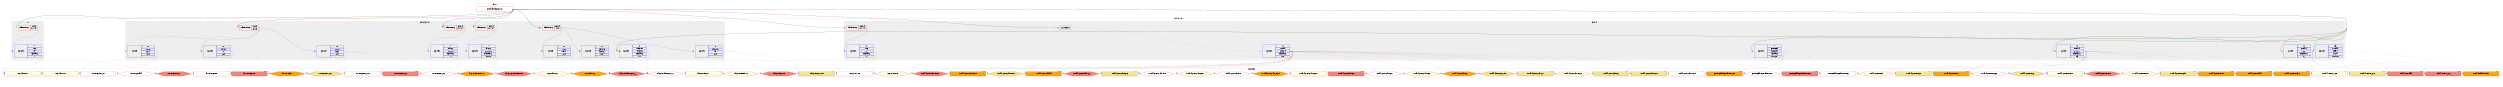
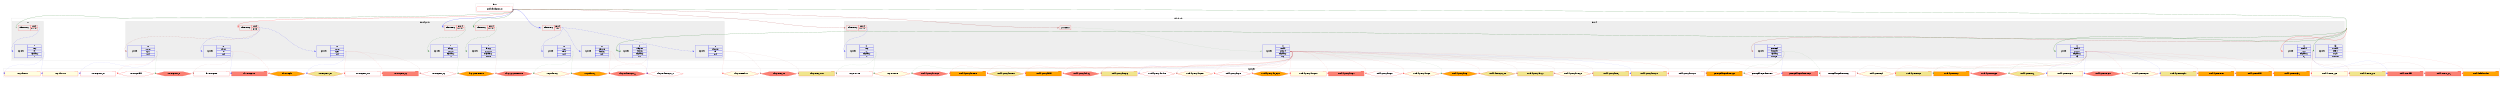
(703, 74) -> none
(1989, 74) -> (1989, 74)
